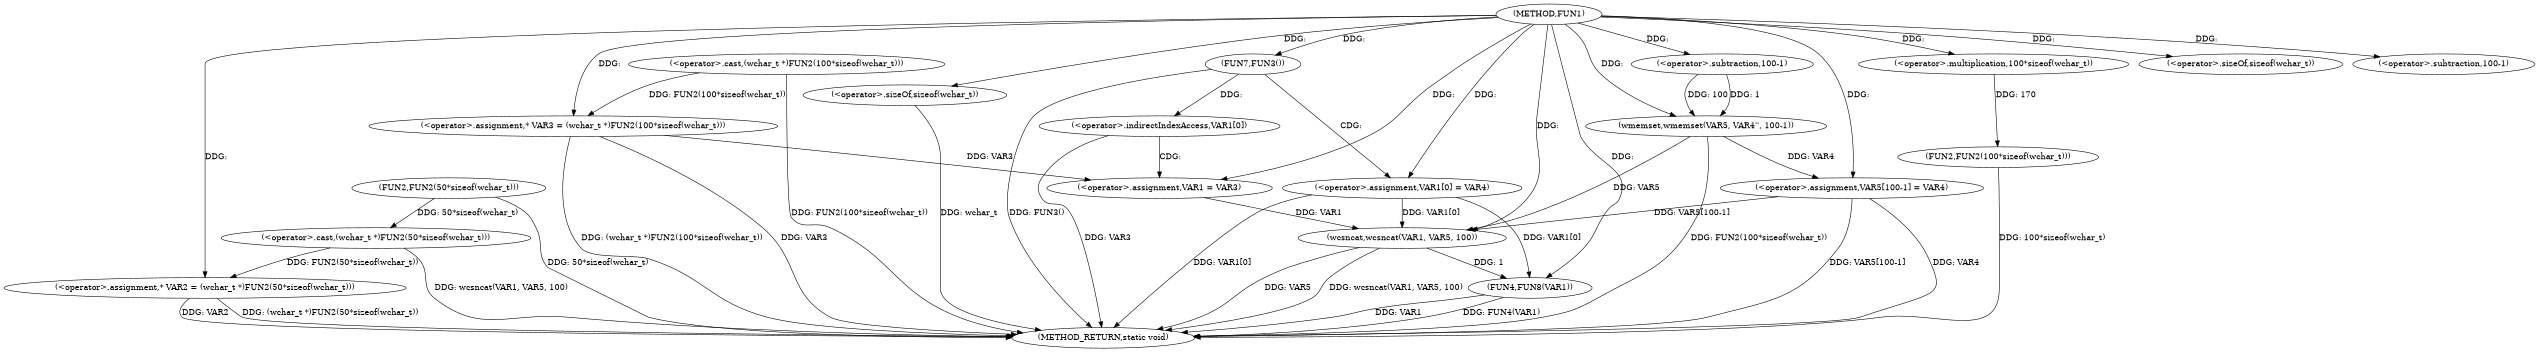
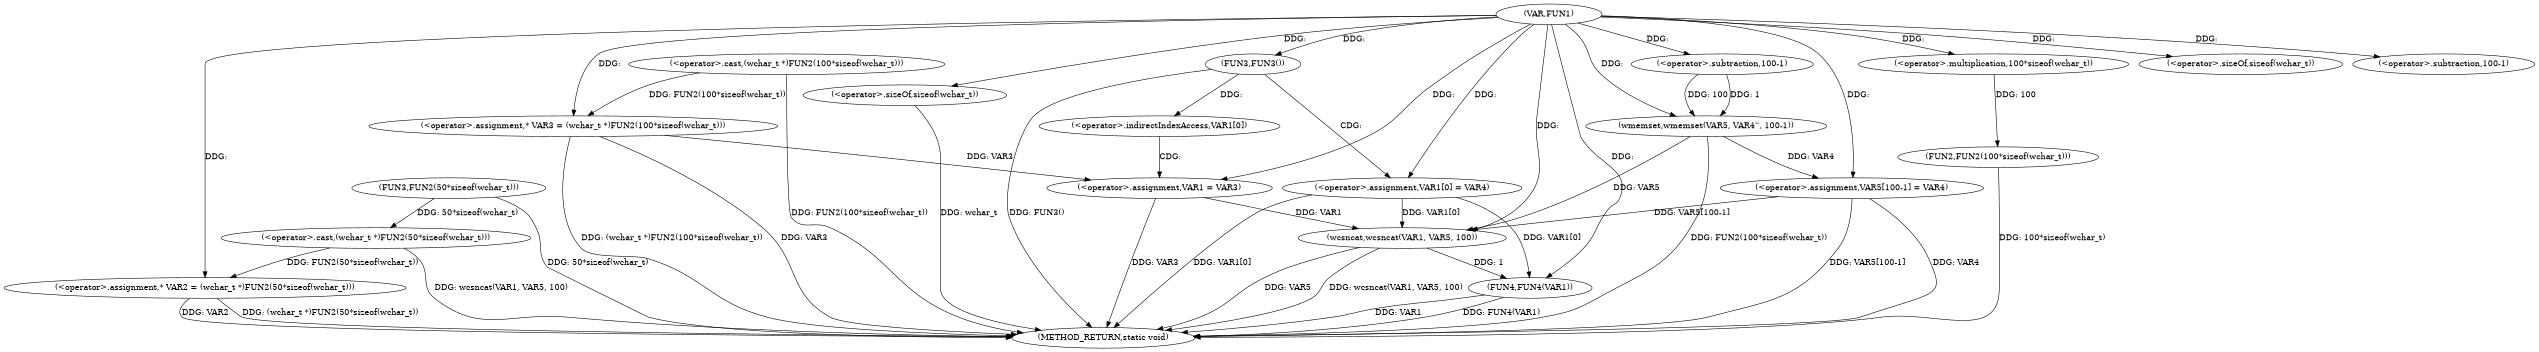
(1549, 14) -> (1549, 14)
(1253, 64) -> (1253, 64)
(2016, 95) -> (2016, 95)
(449, 188) -> (449, 188)
(1062, 205) -> (1132, 260)
(1530, 288) -> (1530, 288)
